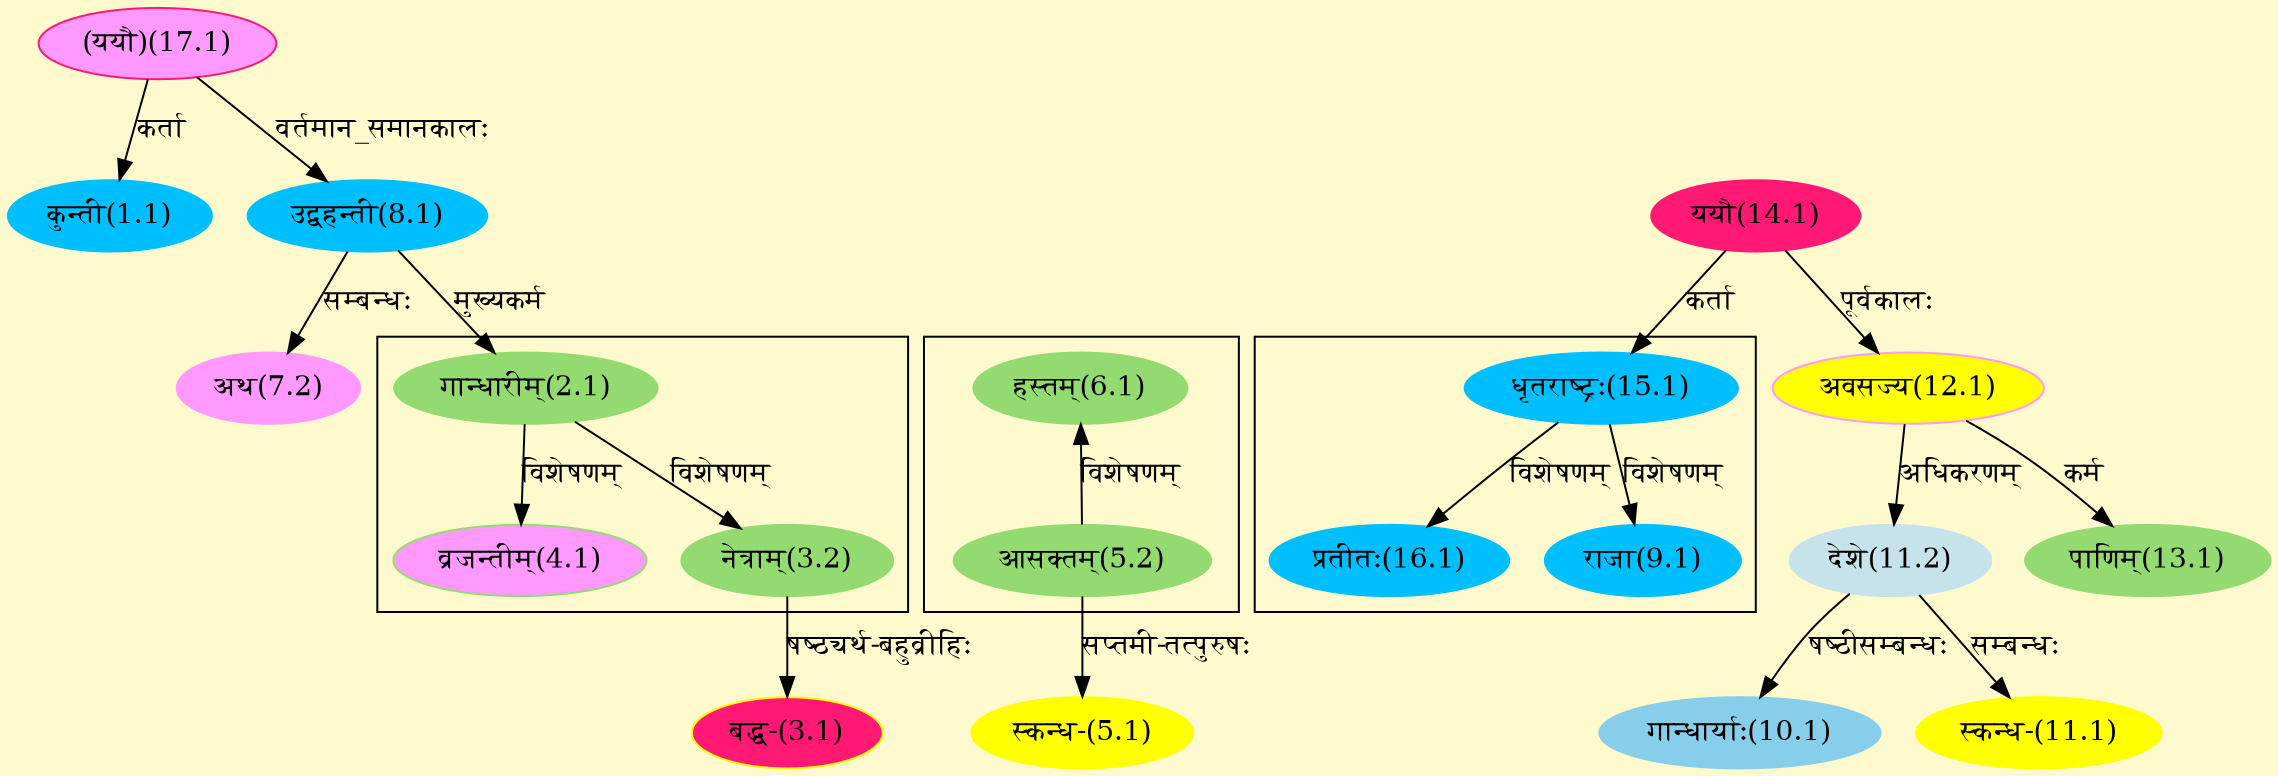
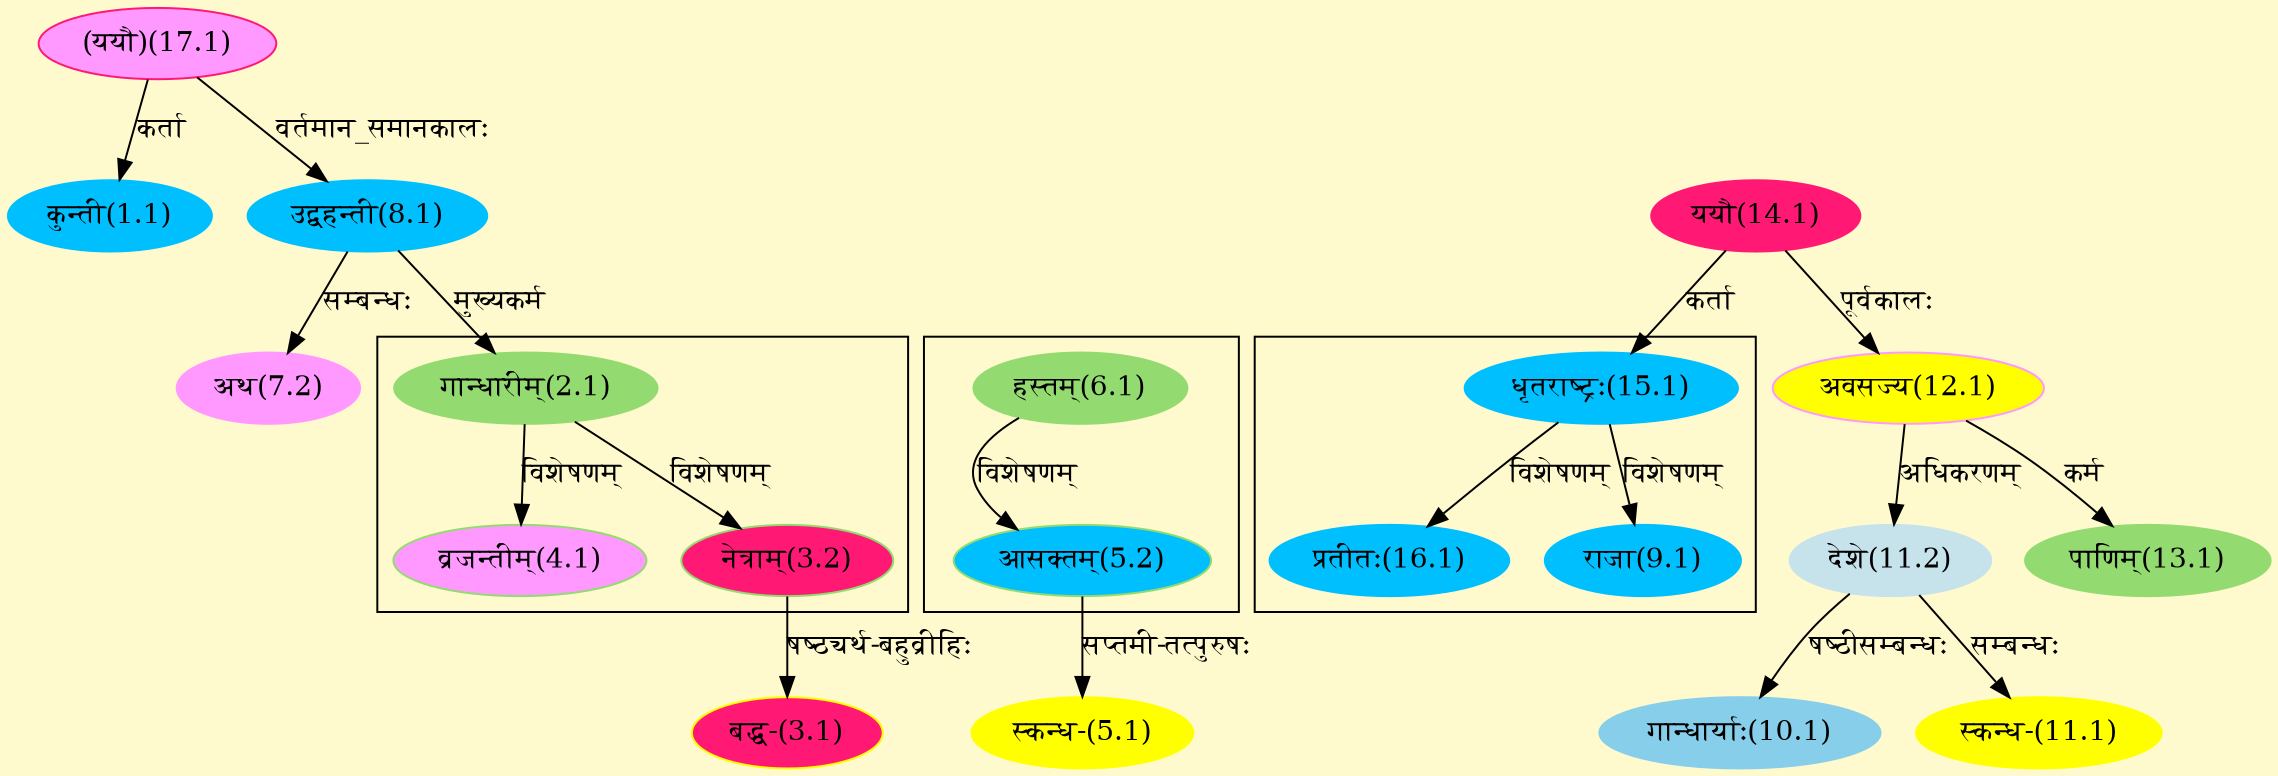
(1082, 484) -> (975, 463)
(787, 560) -> (787, 560)
(1082, 560) -> (1082, 560)
